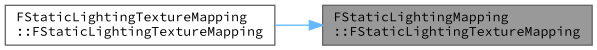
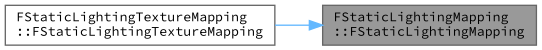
(457, 25) -> (430, 25)
